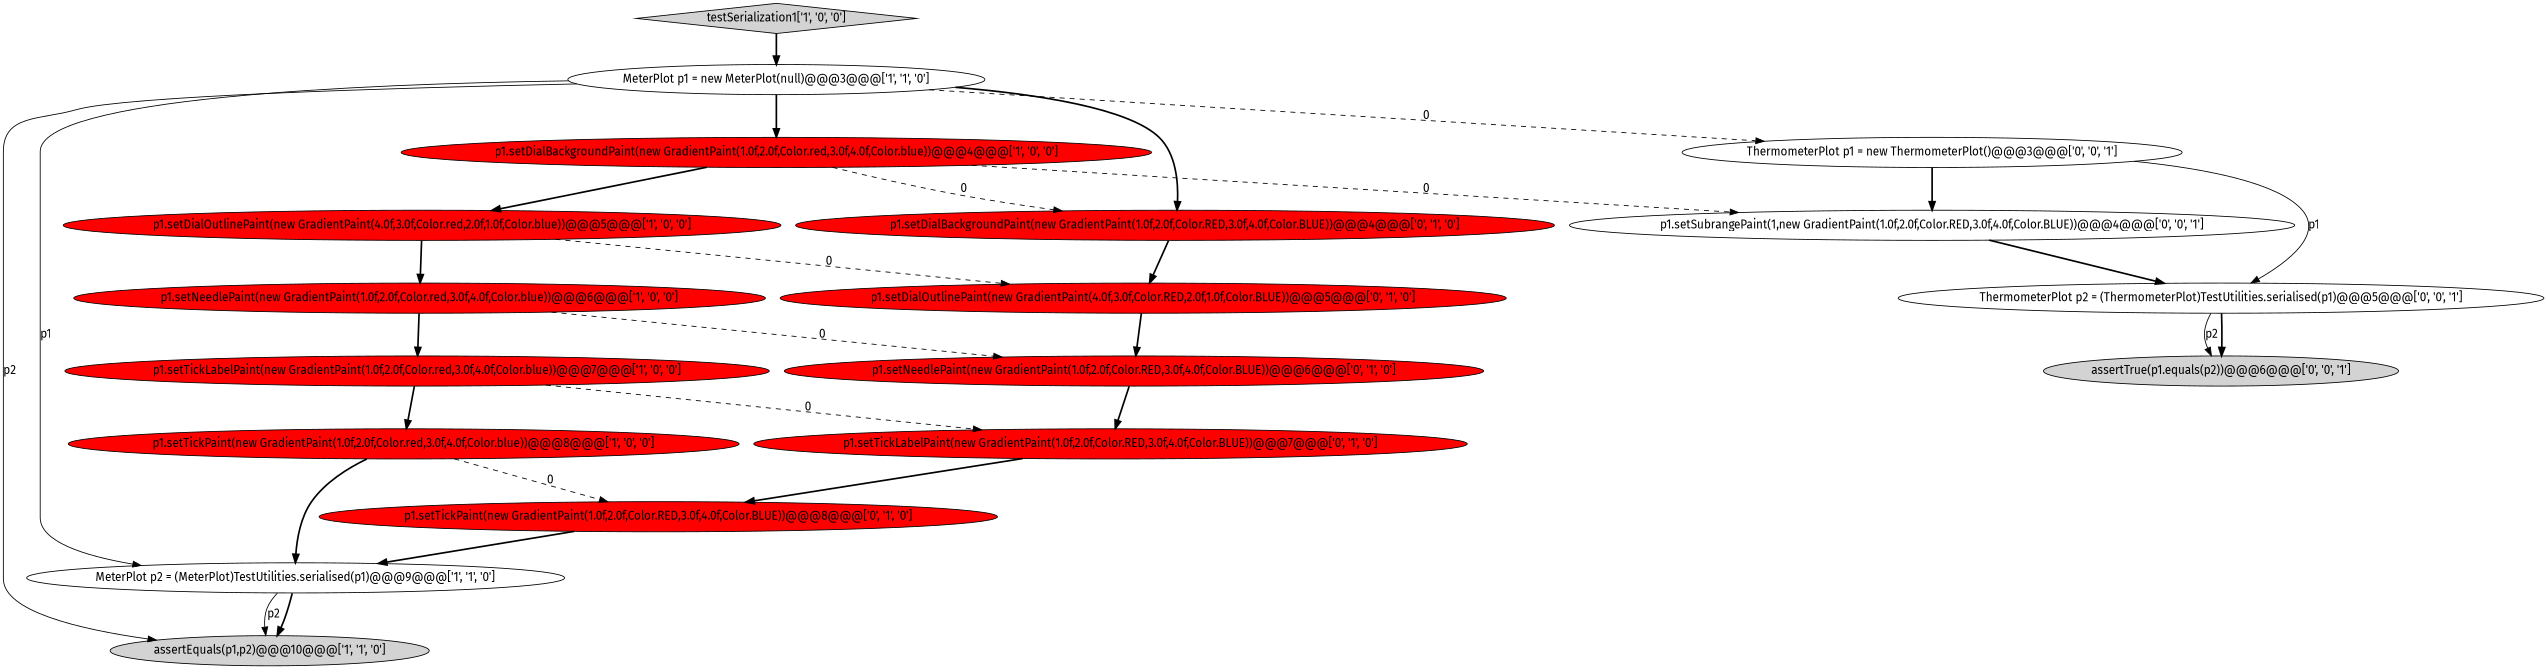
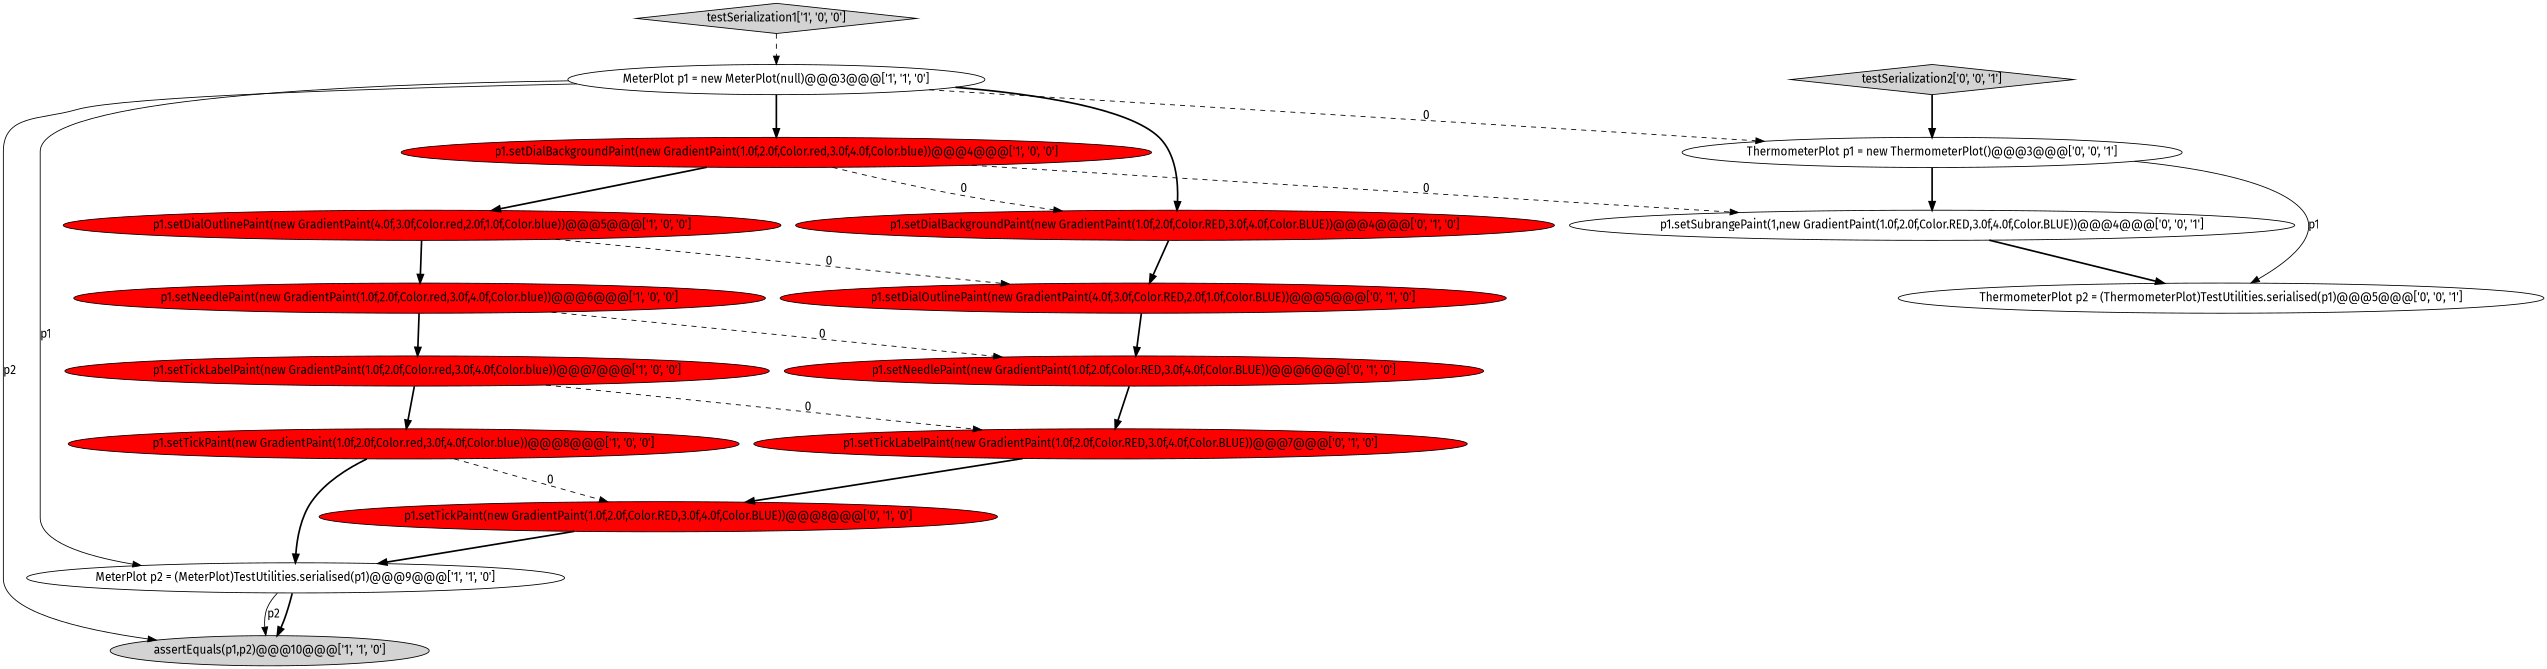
(776, 45) -> (776, 45)
none -> (1932, 80)
(2221, 371) -> none
